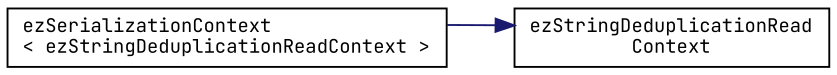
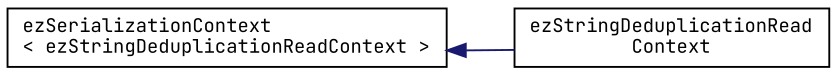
(471, 25) -> (490, 50)
